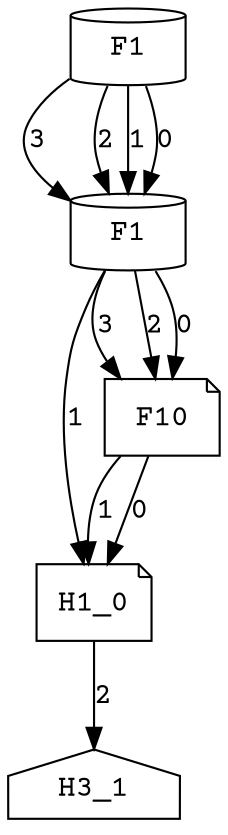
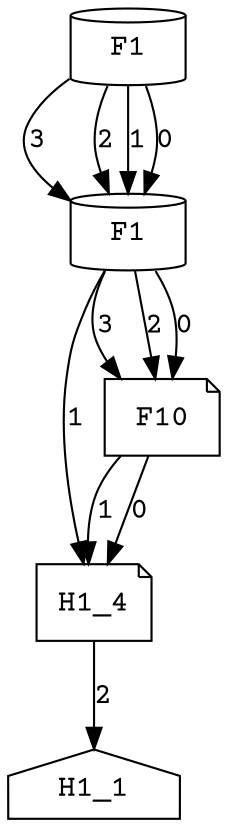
(94, 603) -> (94, 603)
(94, 788) -> (94, 788)
